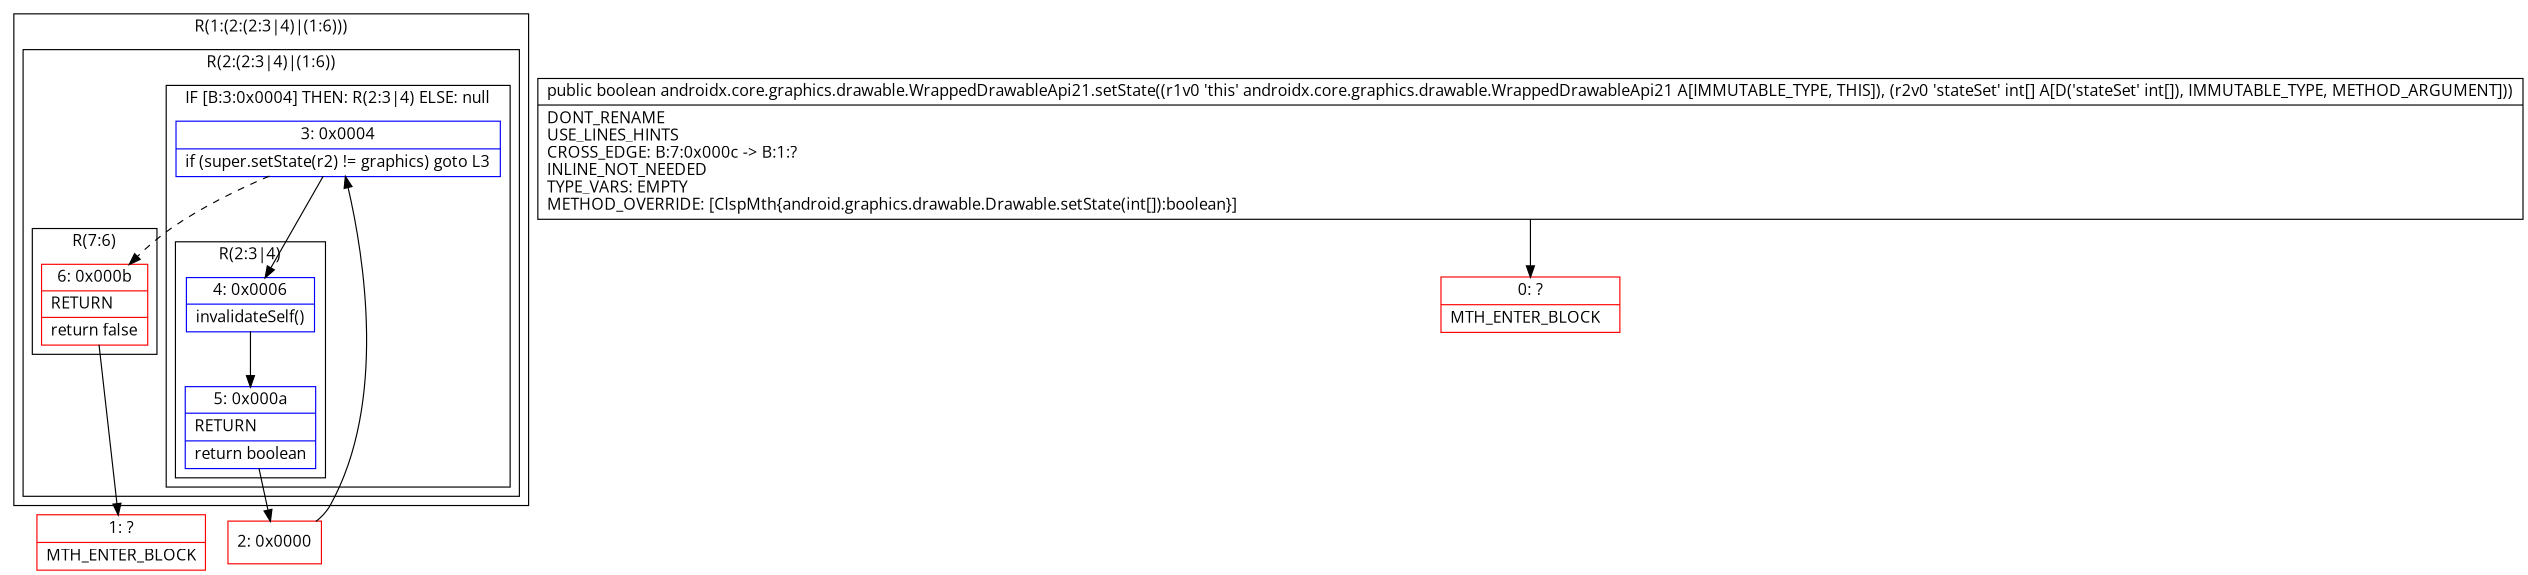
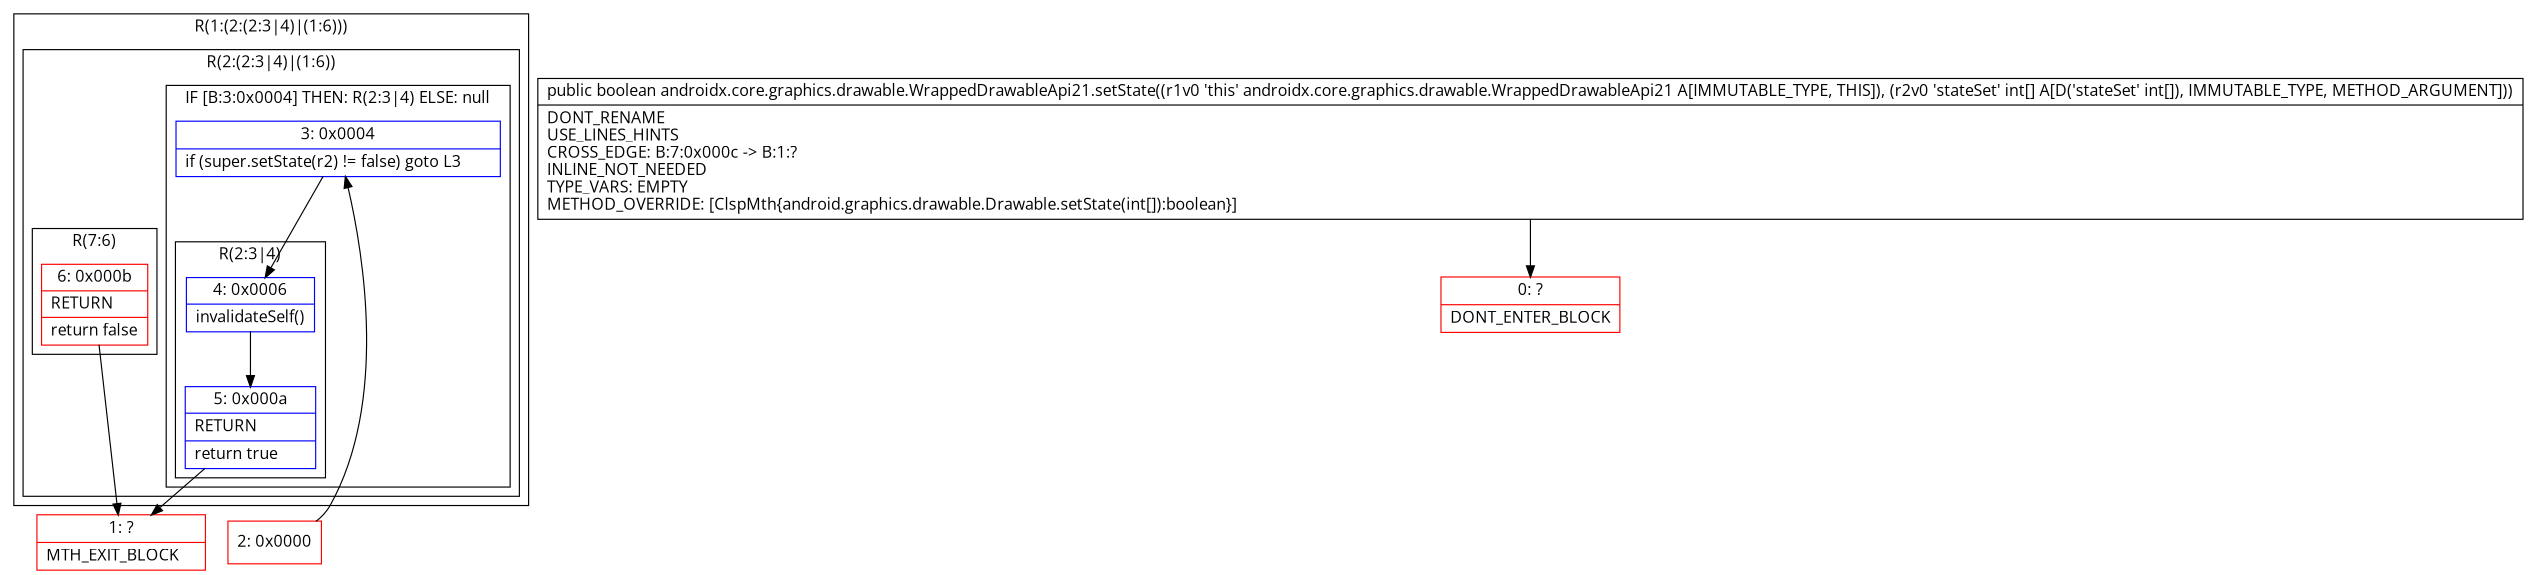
(338, 162) -> (324, 162)
(200, 210) -> none
(1525, 318) -> (1530, 318)
(250, 454) -> (237, 454)
(263, 489) -> (183, 488)
(121, 556) -> (113, 556)
